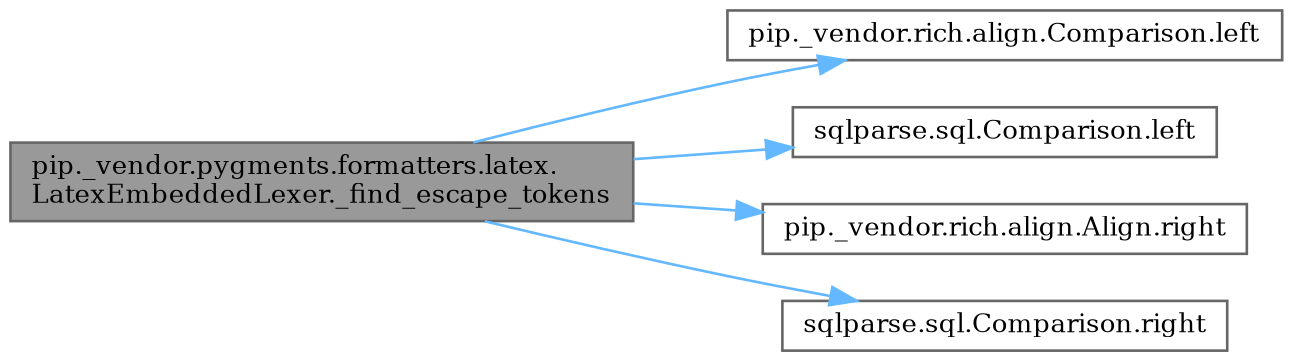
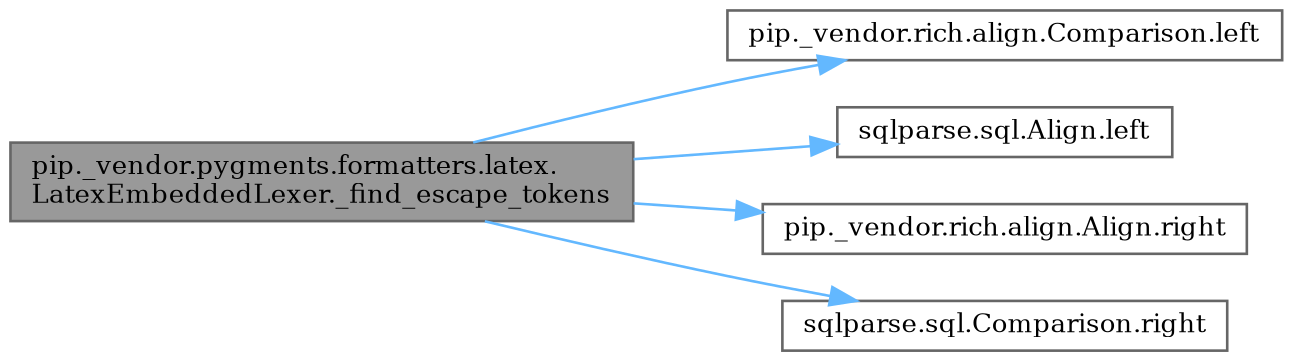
(1005, 132) -> (1005, 132)
